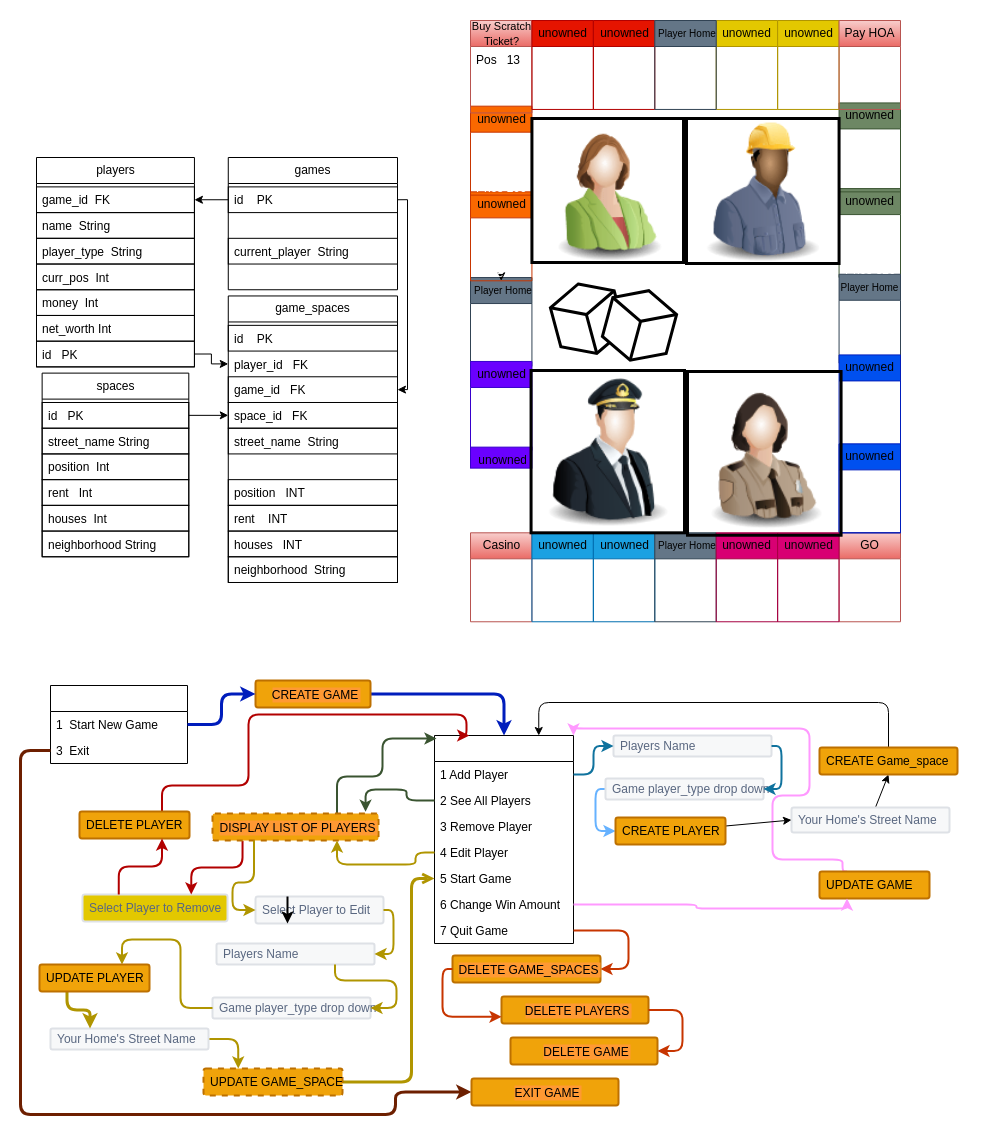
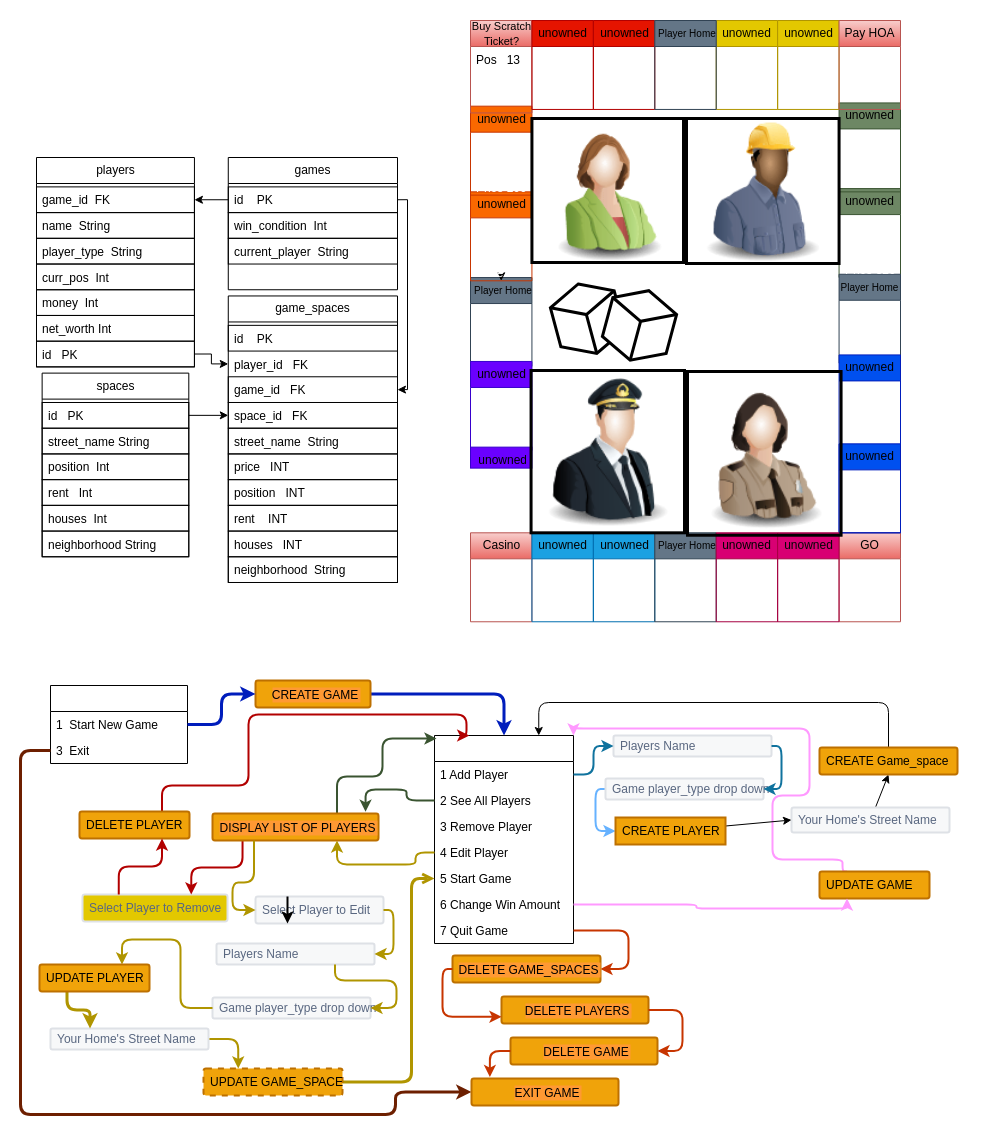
none -> (313, 225)
none -> (313, 467)
(296, 827) -> (296, 827)
(671, 831) -> (671, 831)
none -> (493, 1052)
